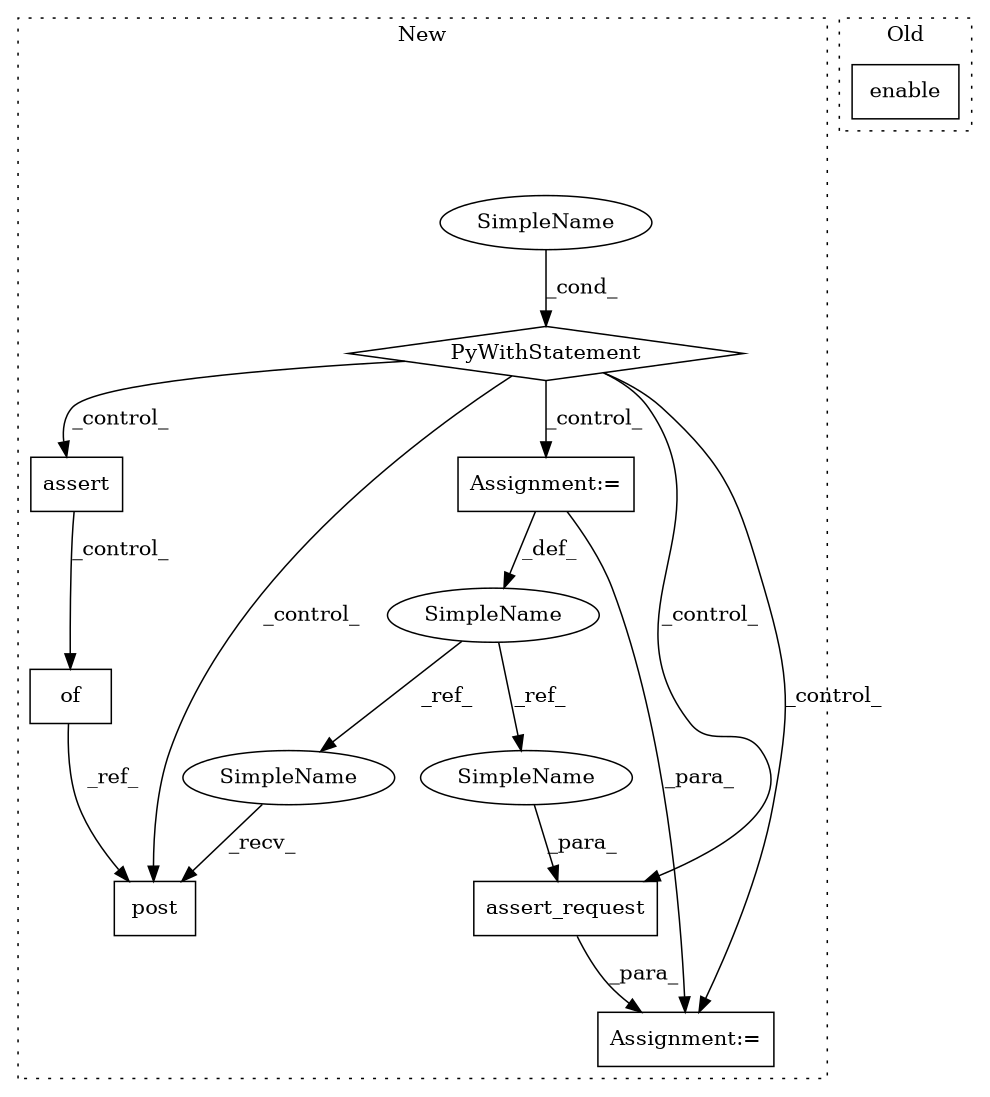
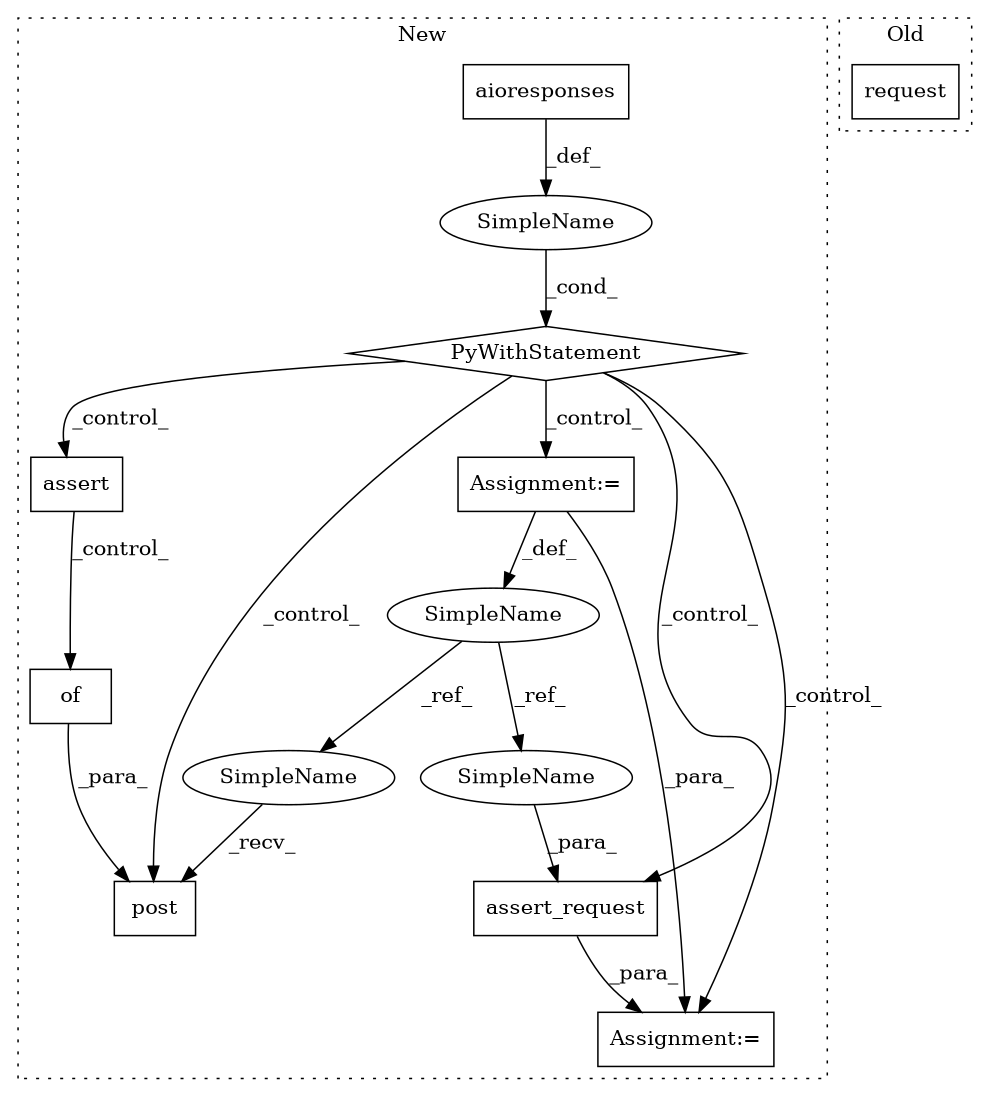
none -> (546, 92)
(906, 92) -> (906, 92)
(113, 778) -> (113, 778)
